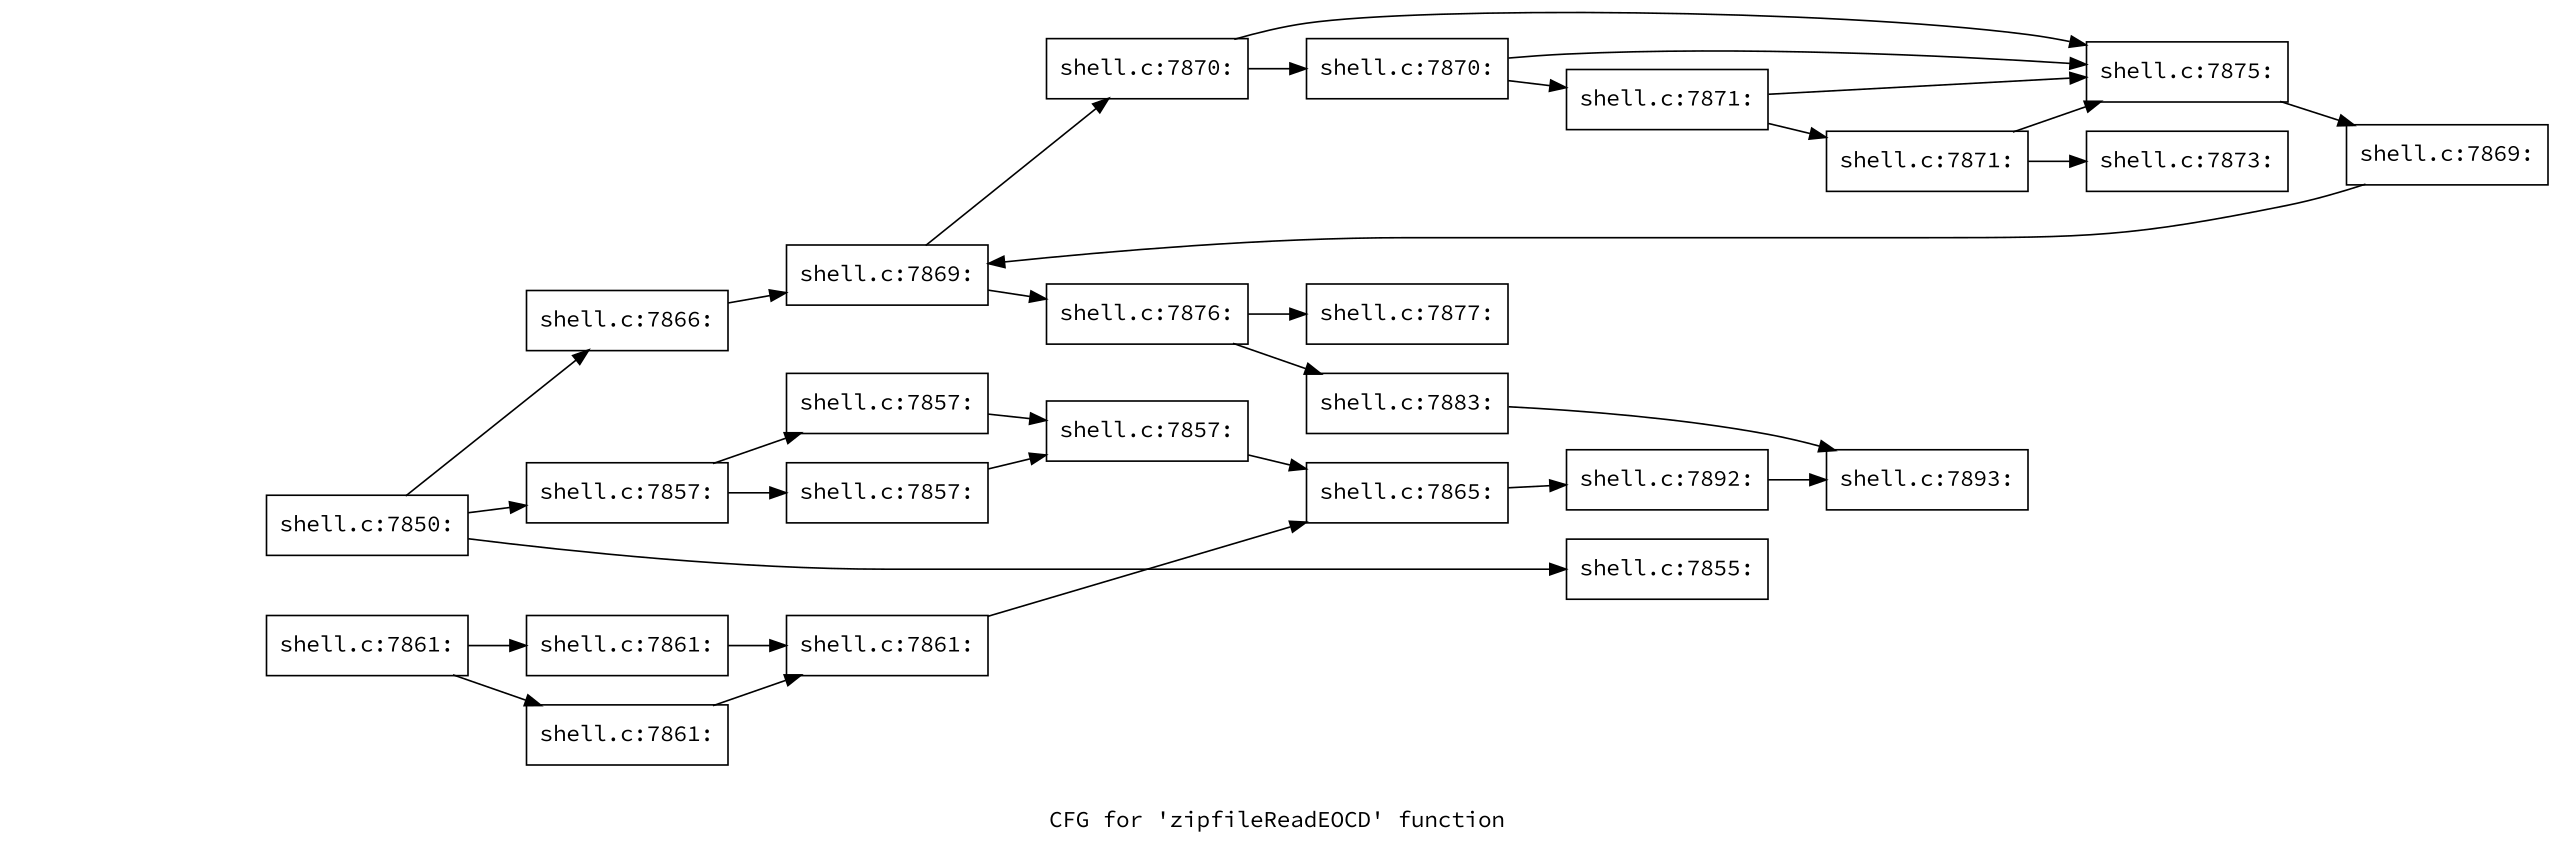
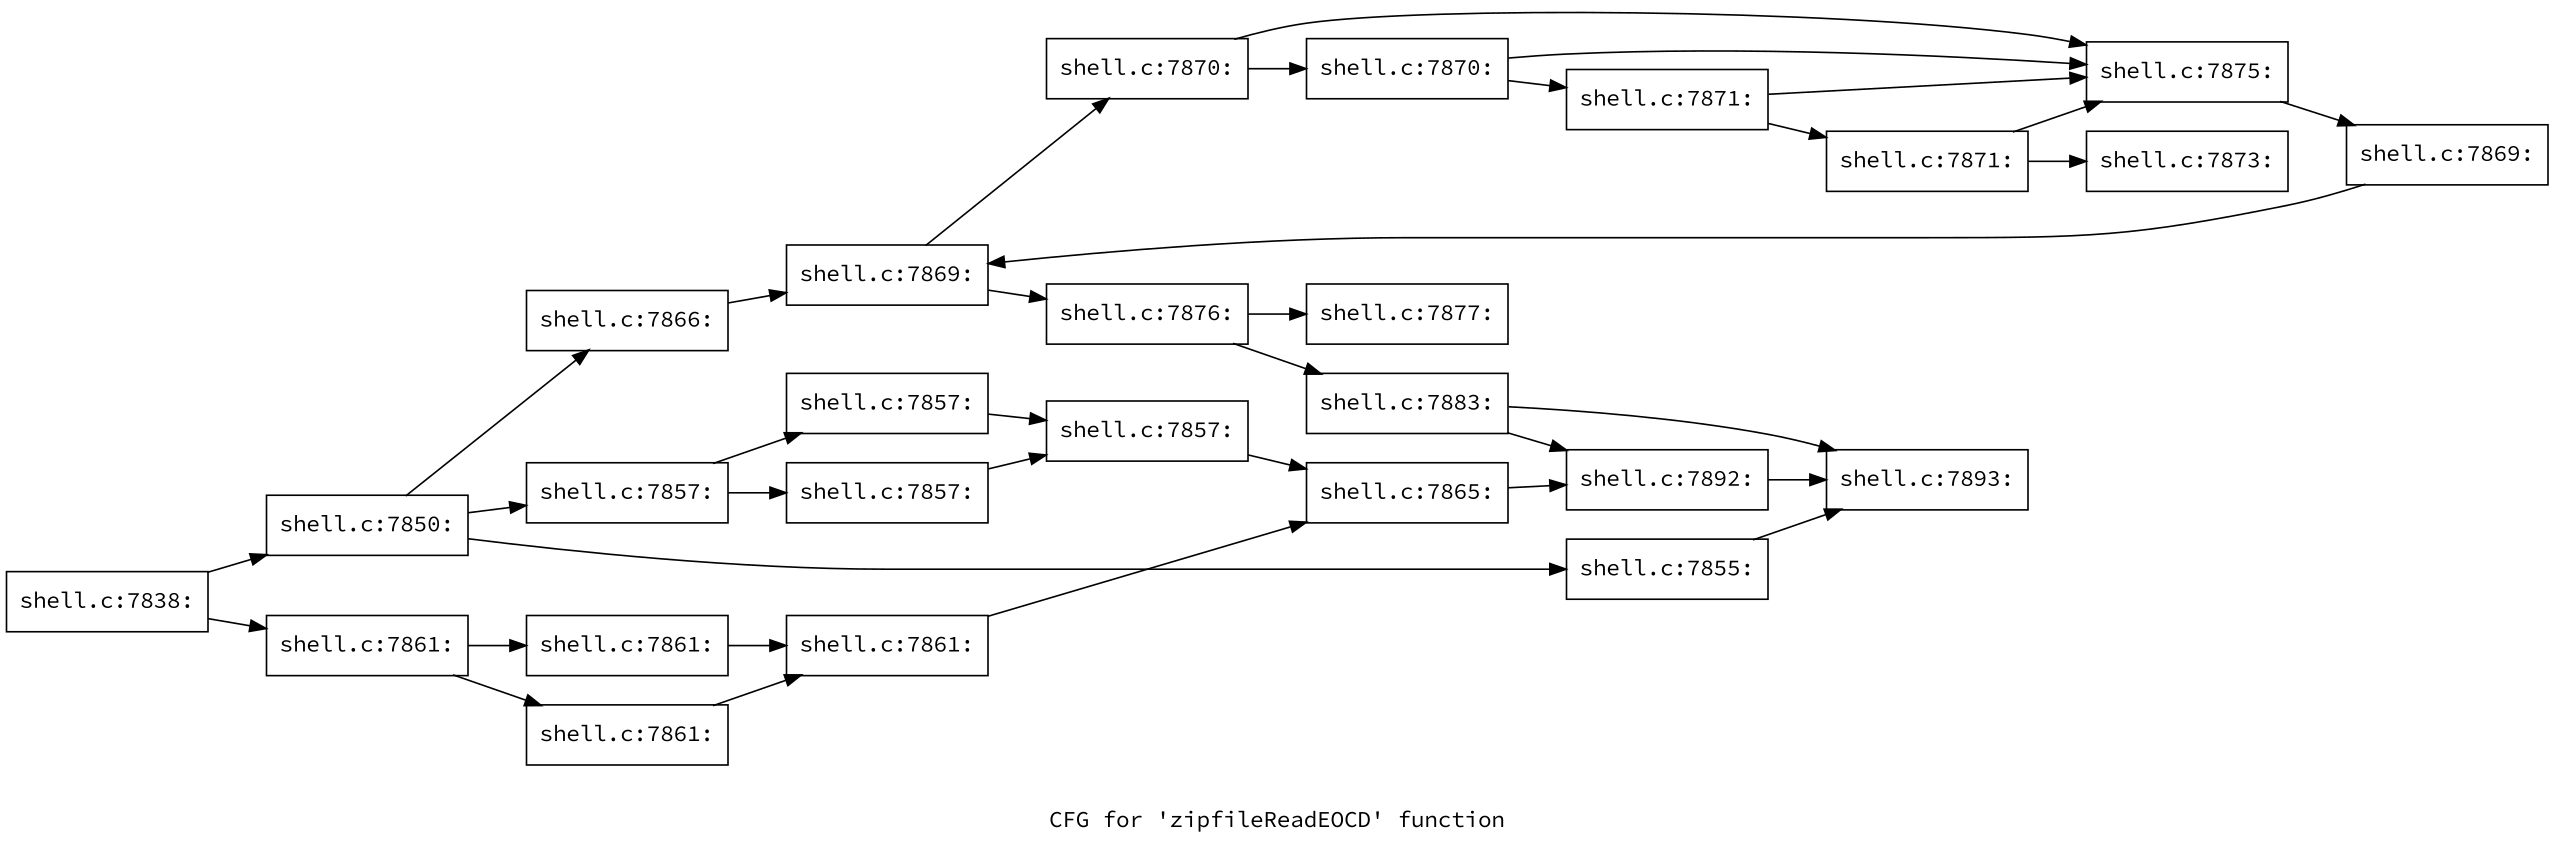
none -> (1529, 439)
none -> (1789, 527)
none -> (107, 602)
